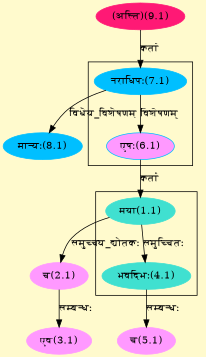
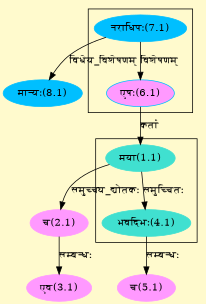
(140, 16) -> none
